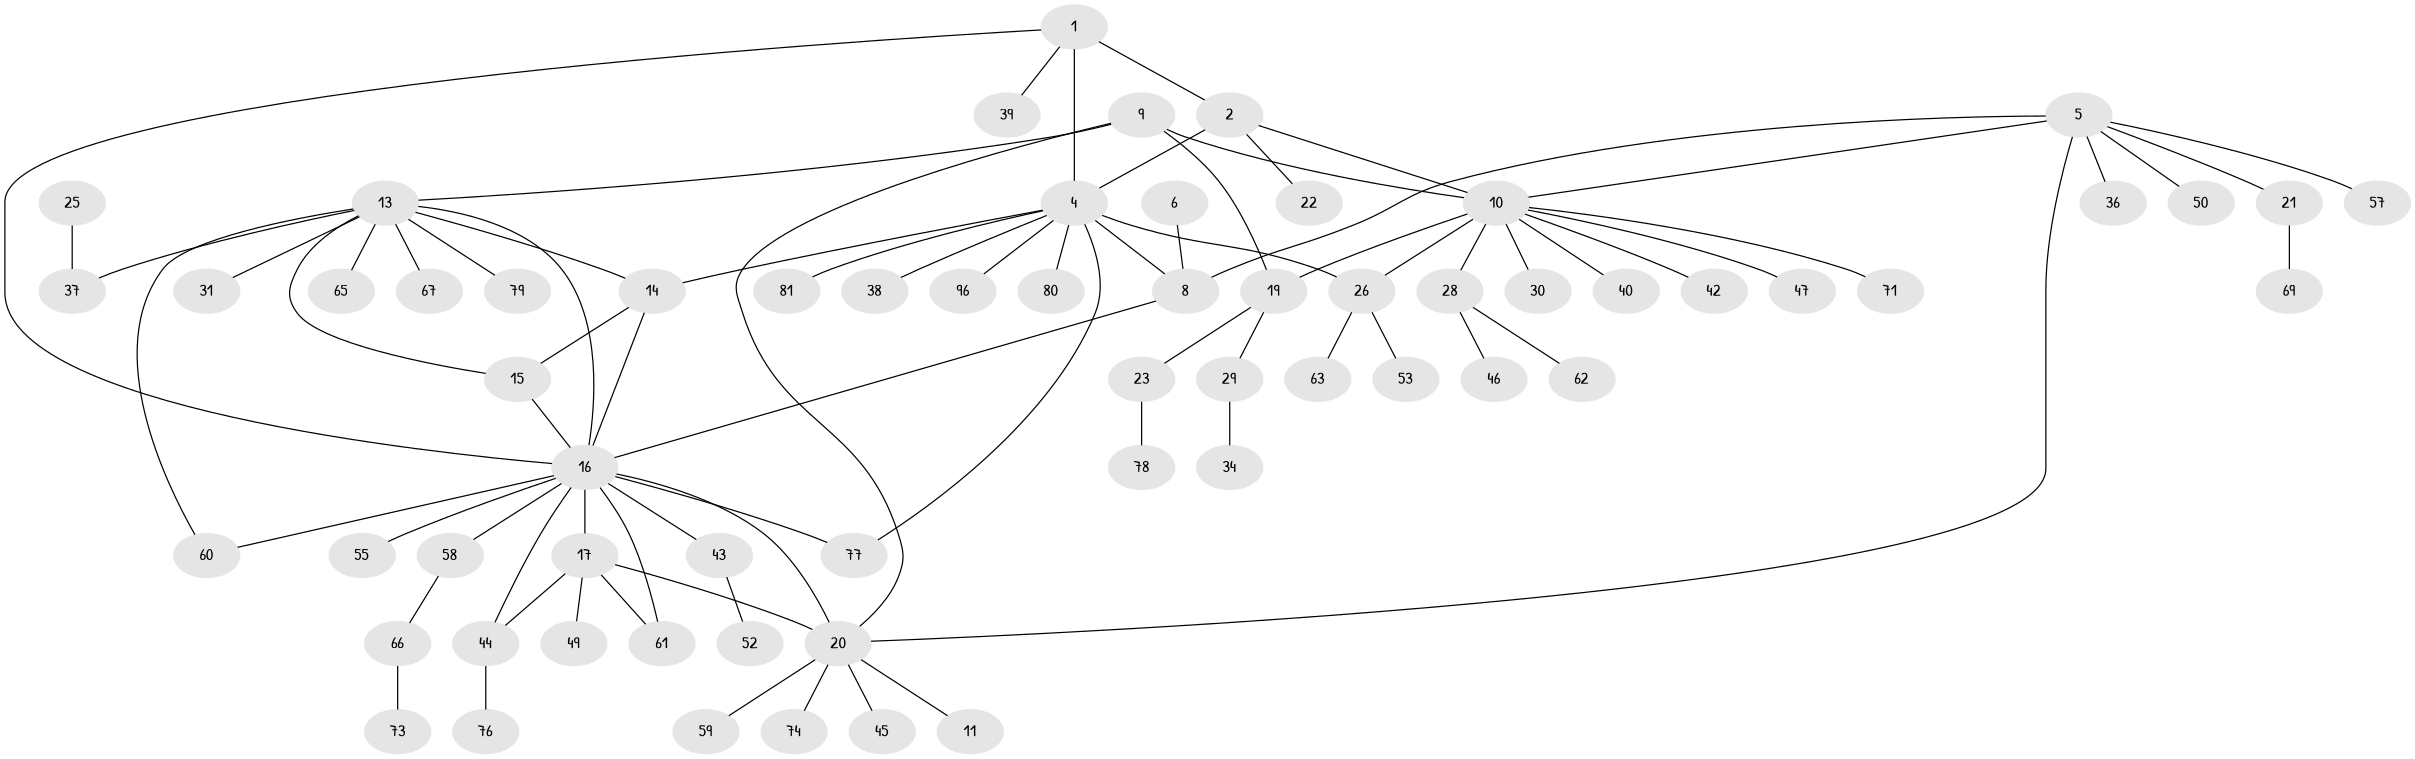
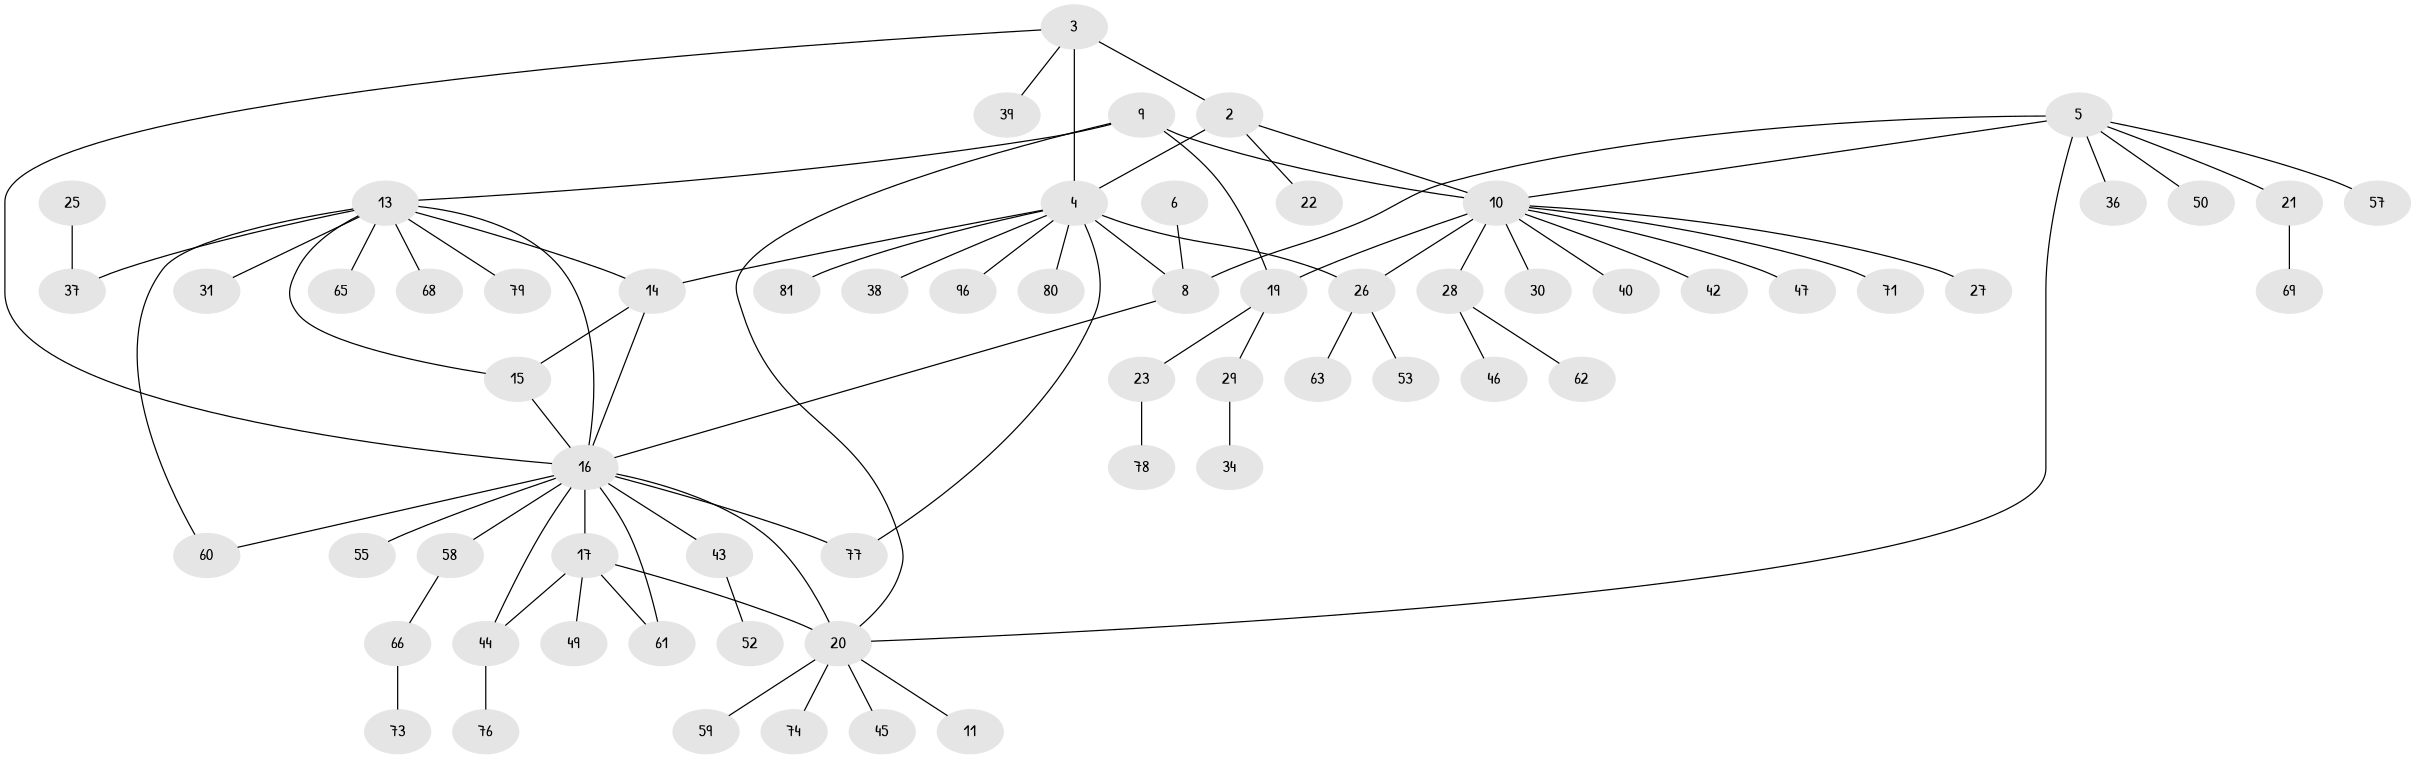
(1074, 27) -> (1074, 27)
(429, 291) -> (429, 291)
none -> (1979, 291)
